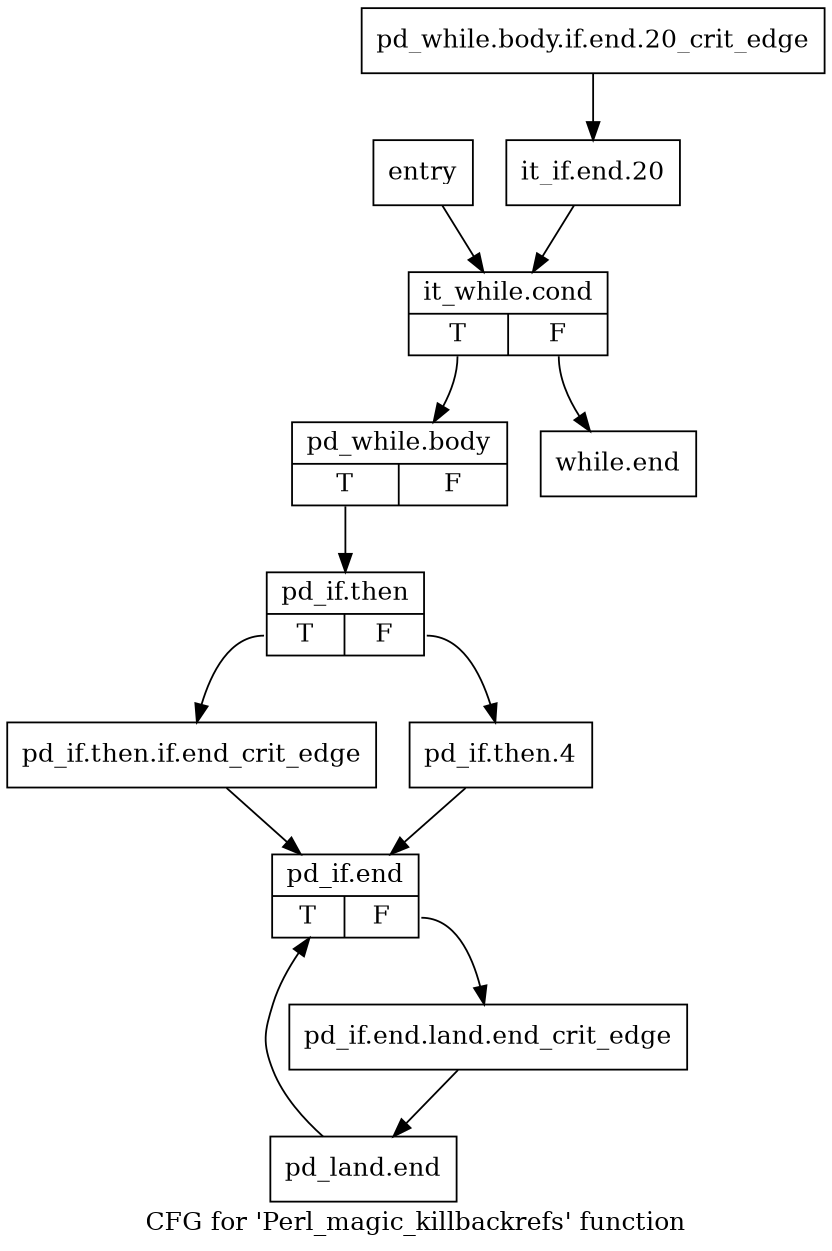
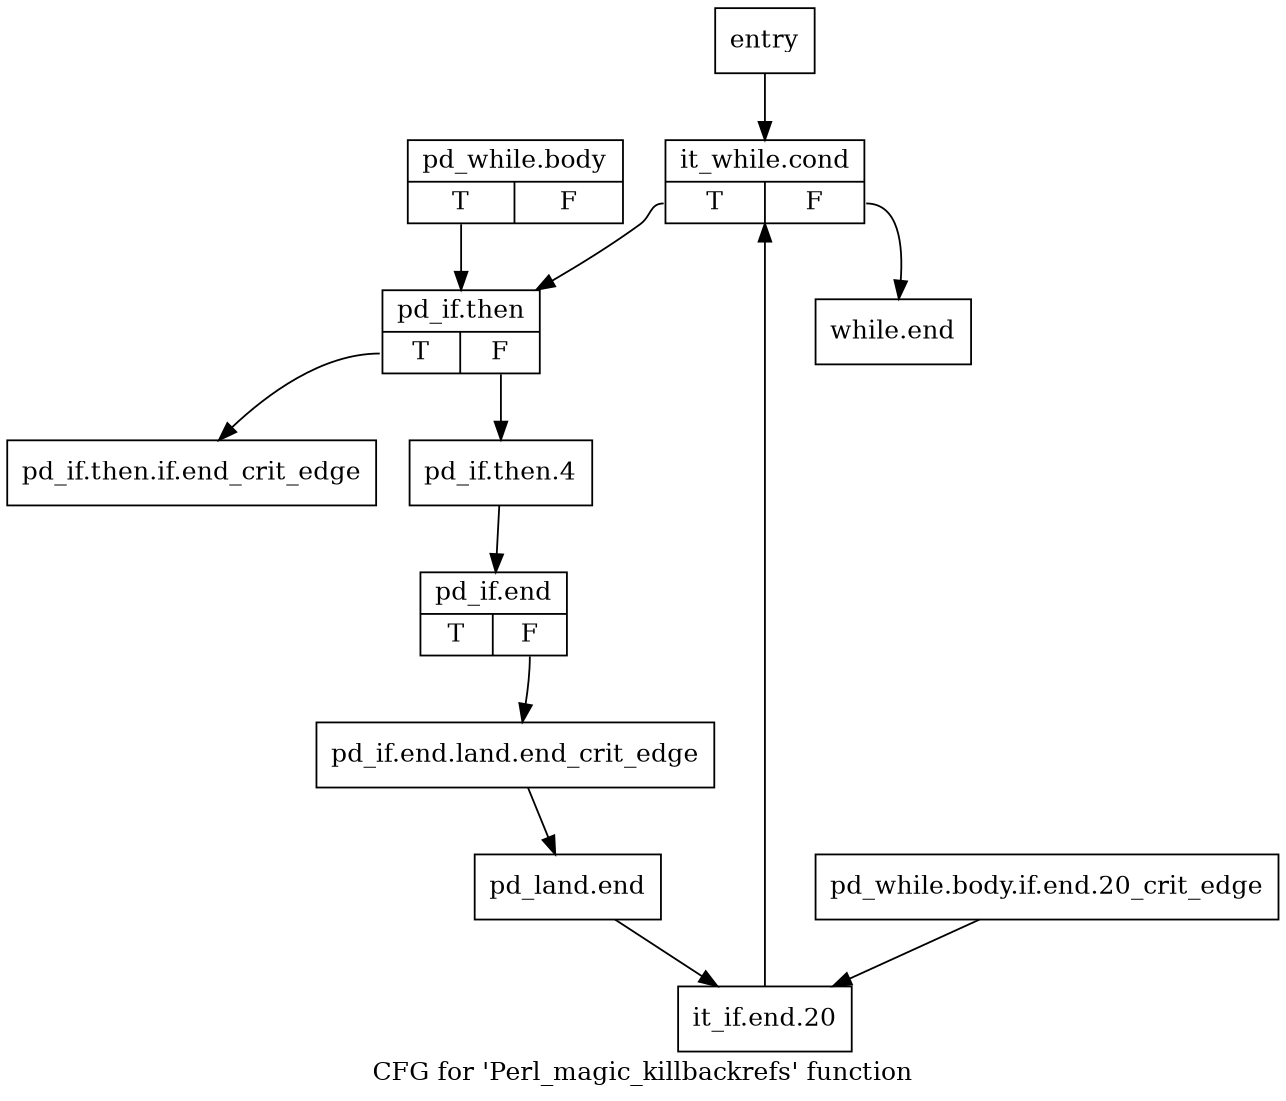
(453, 382) -> (611, 245)
(257, 815) -> none
(267, 1050) -> (659, 948)
